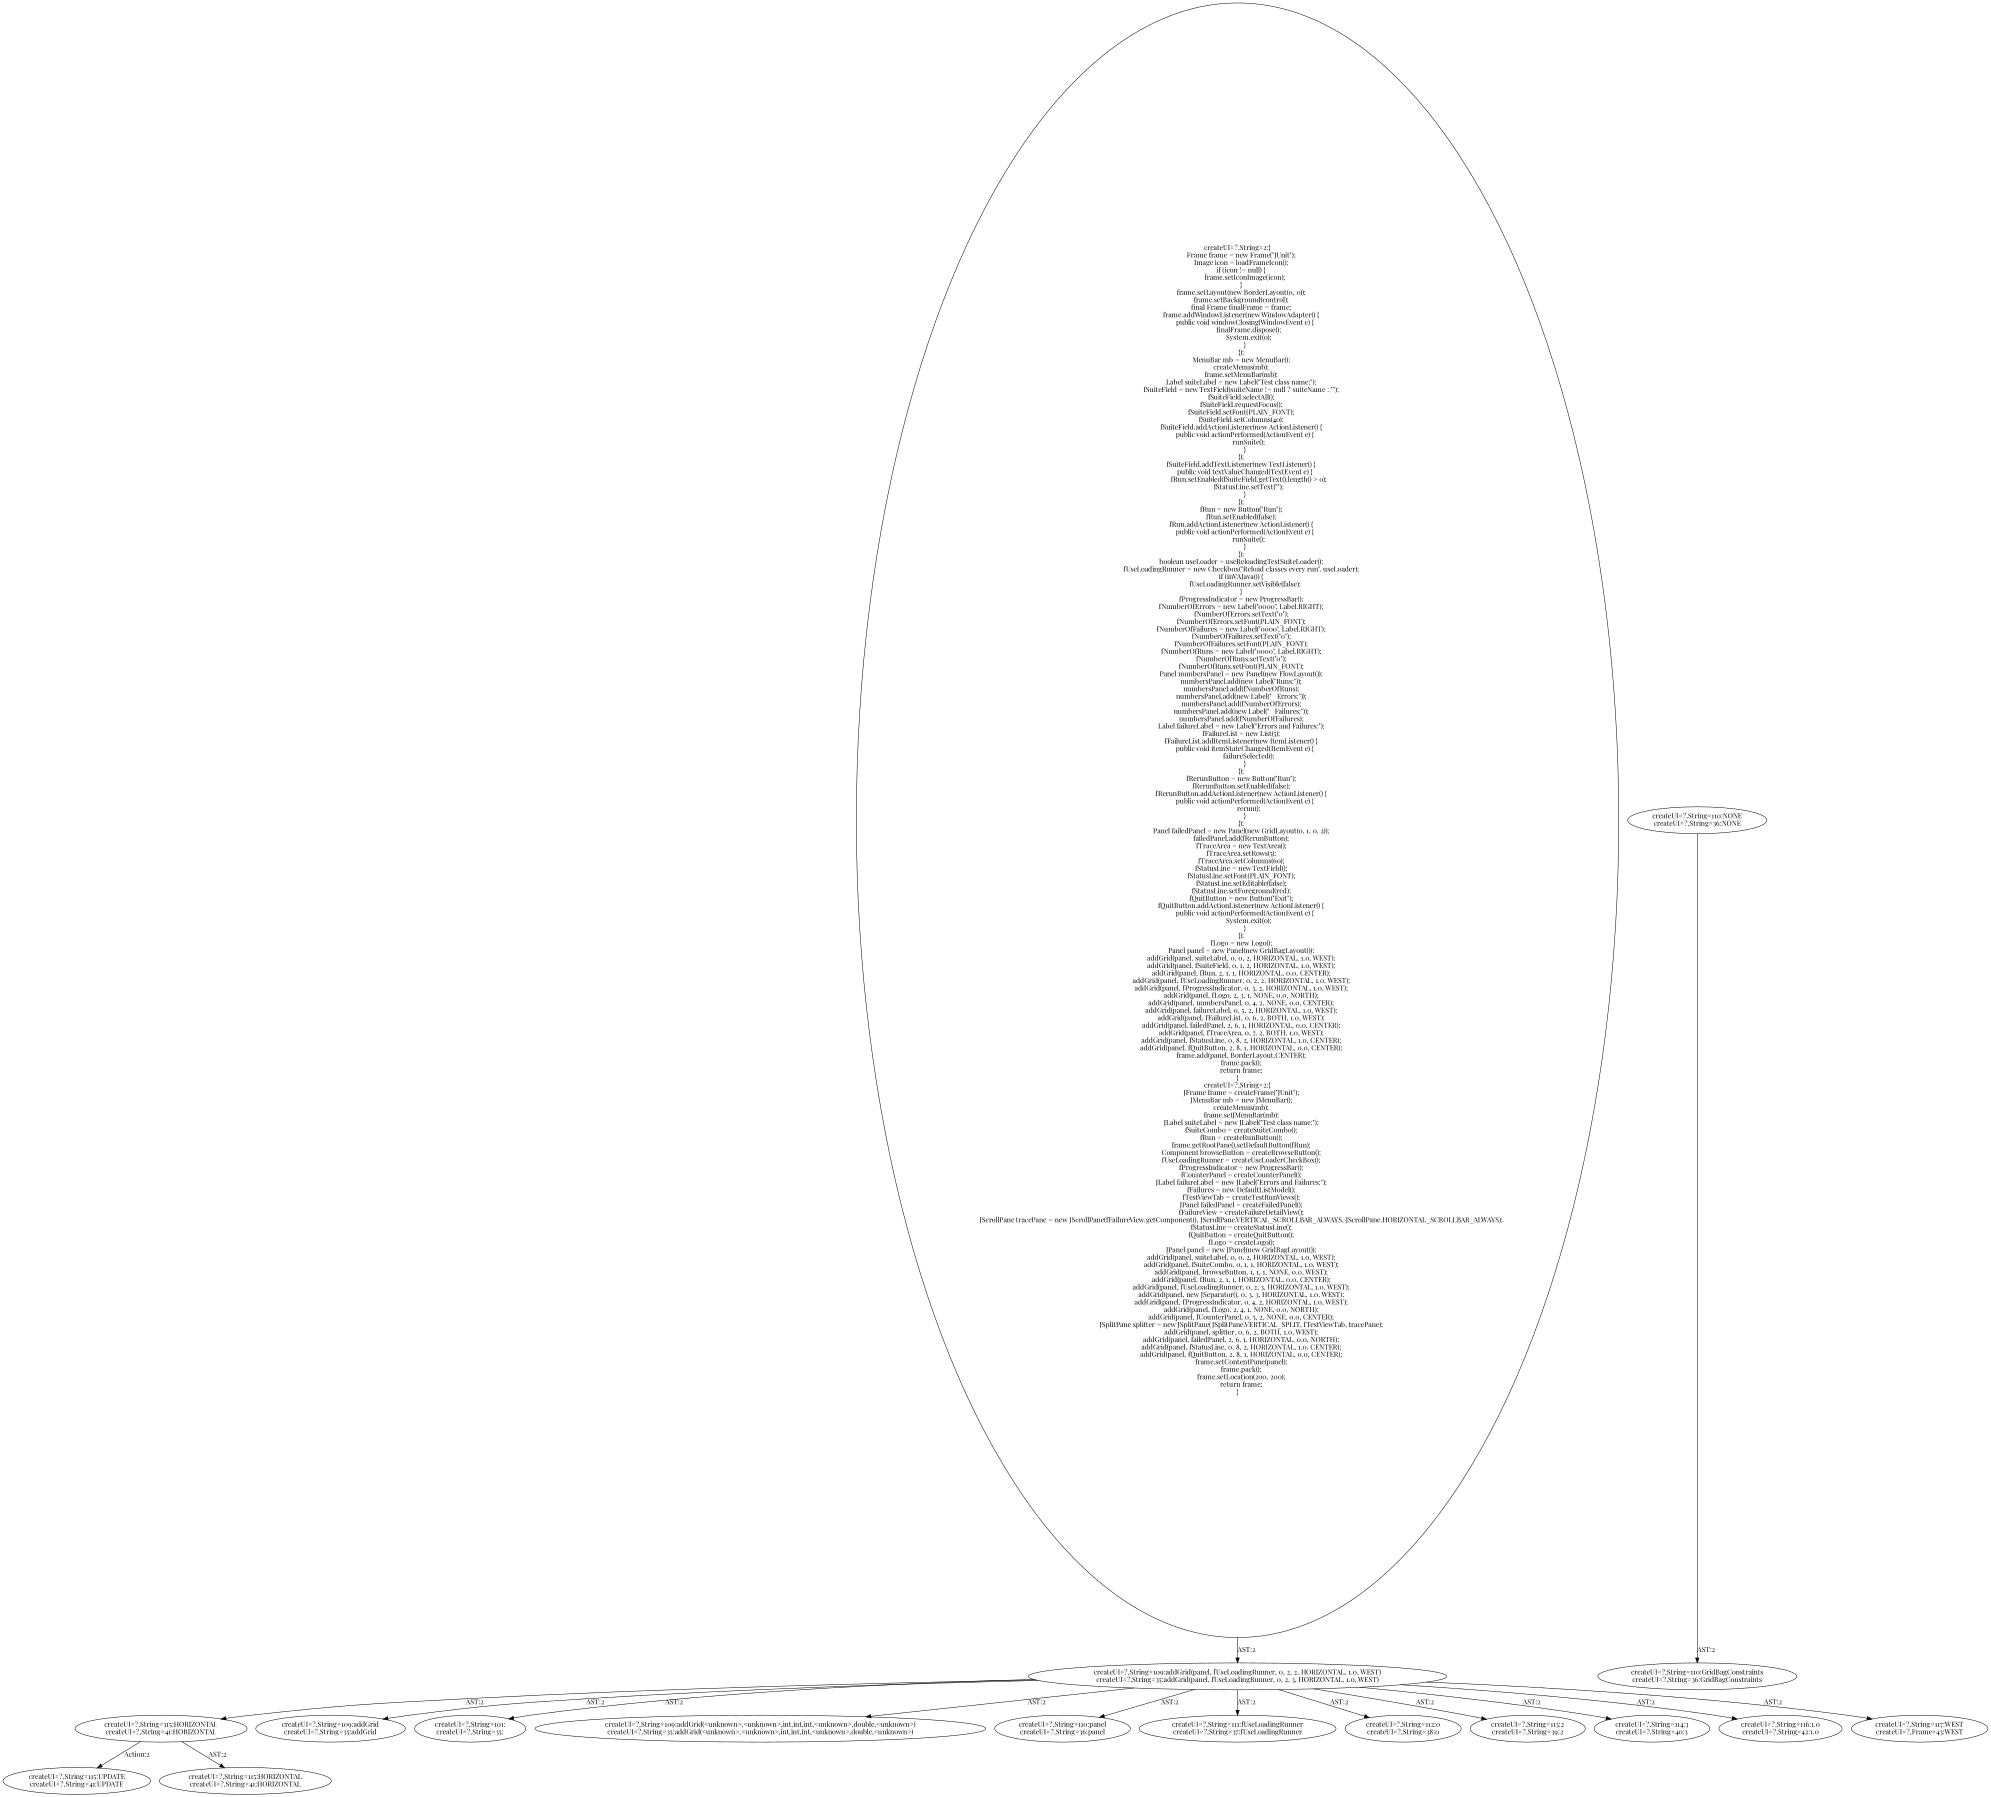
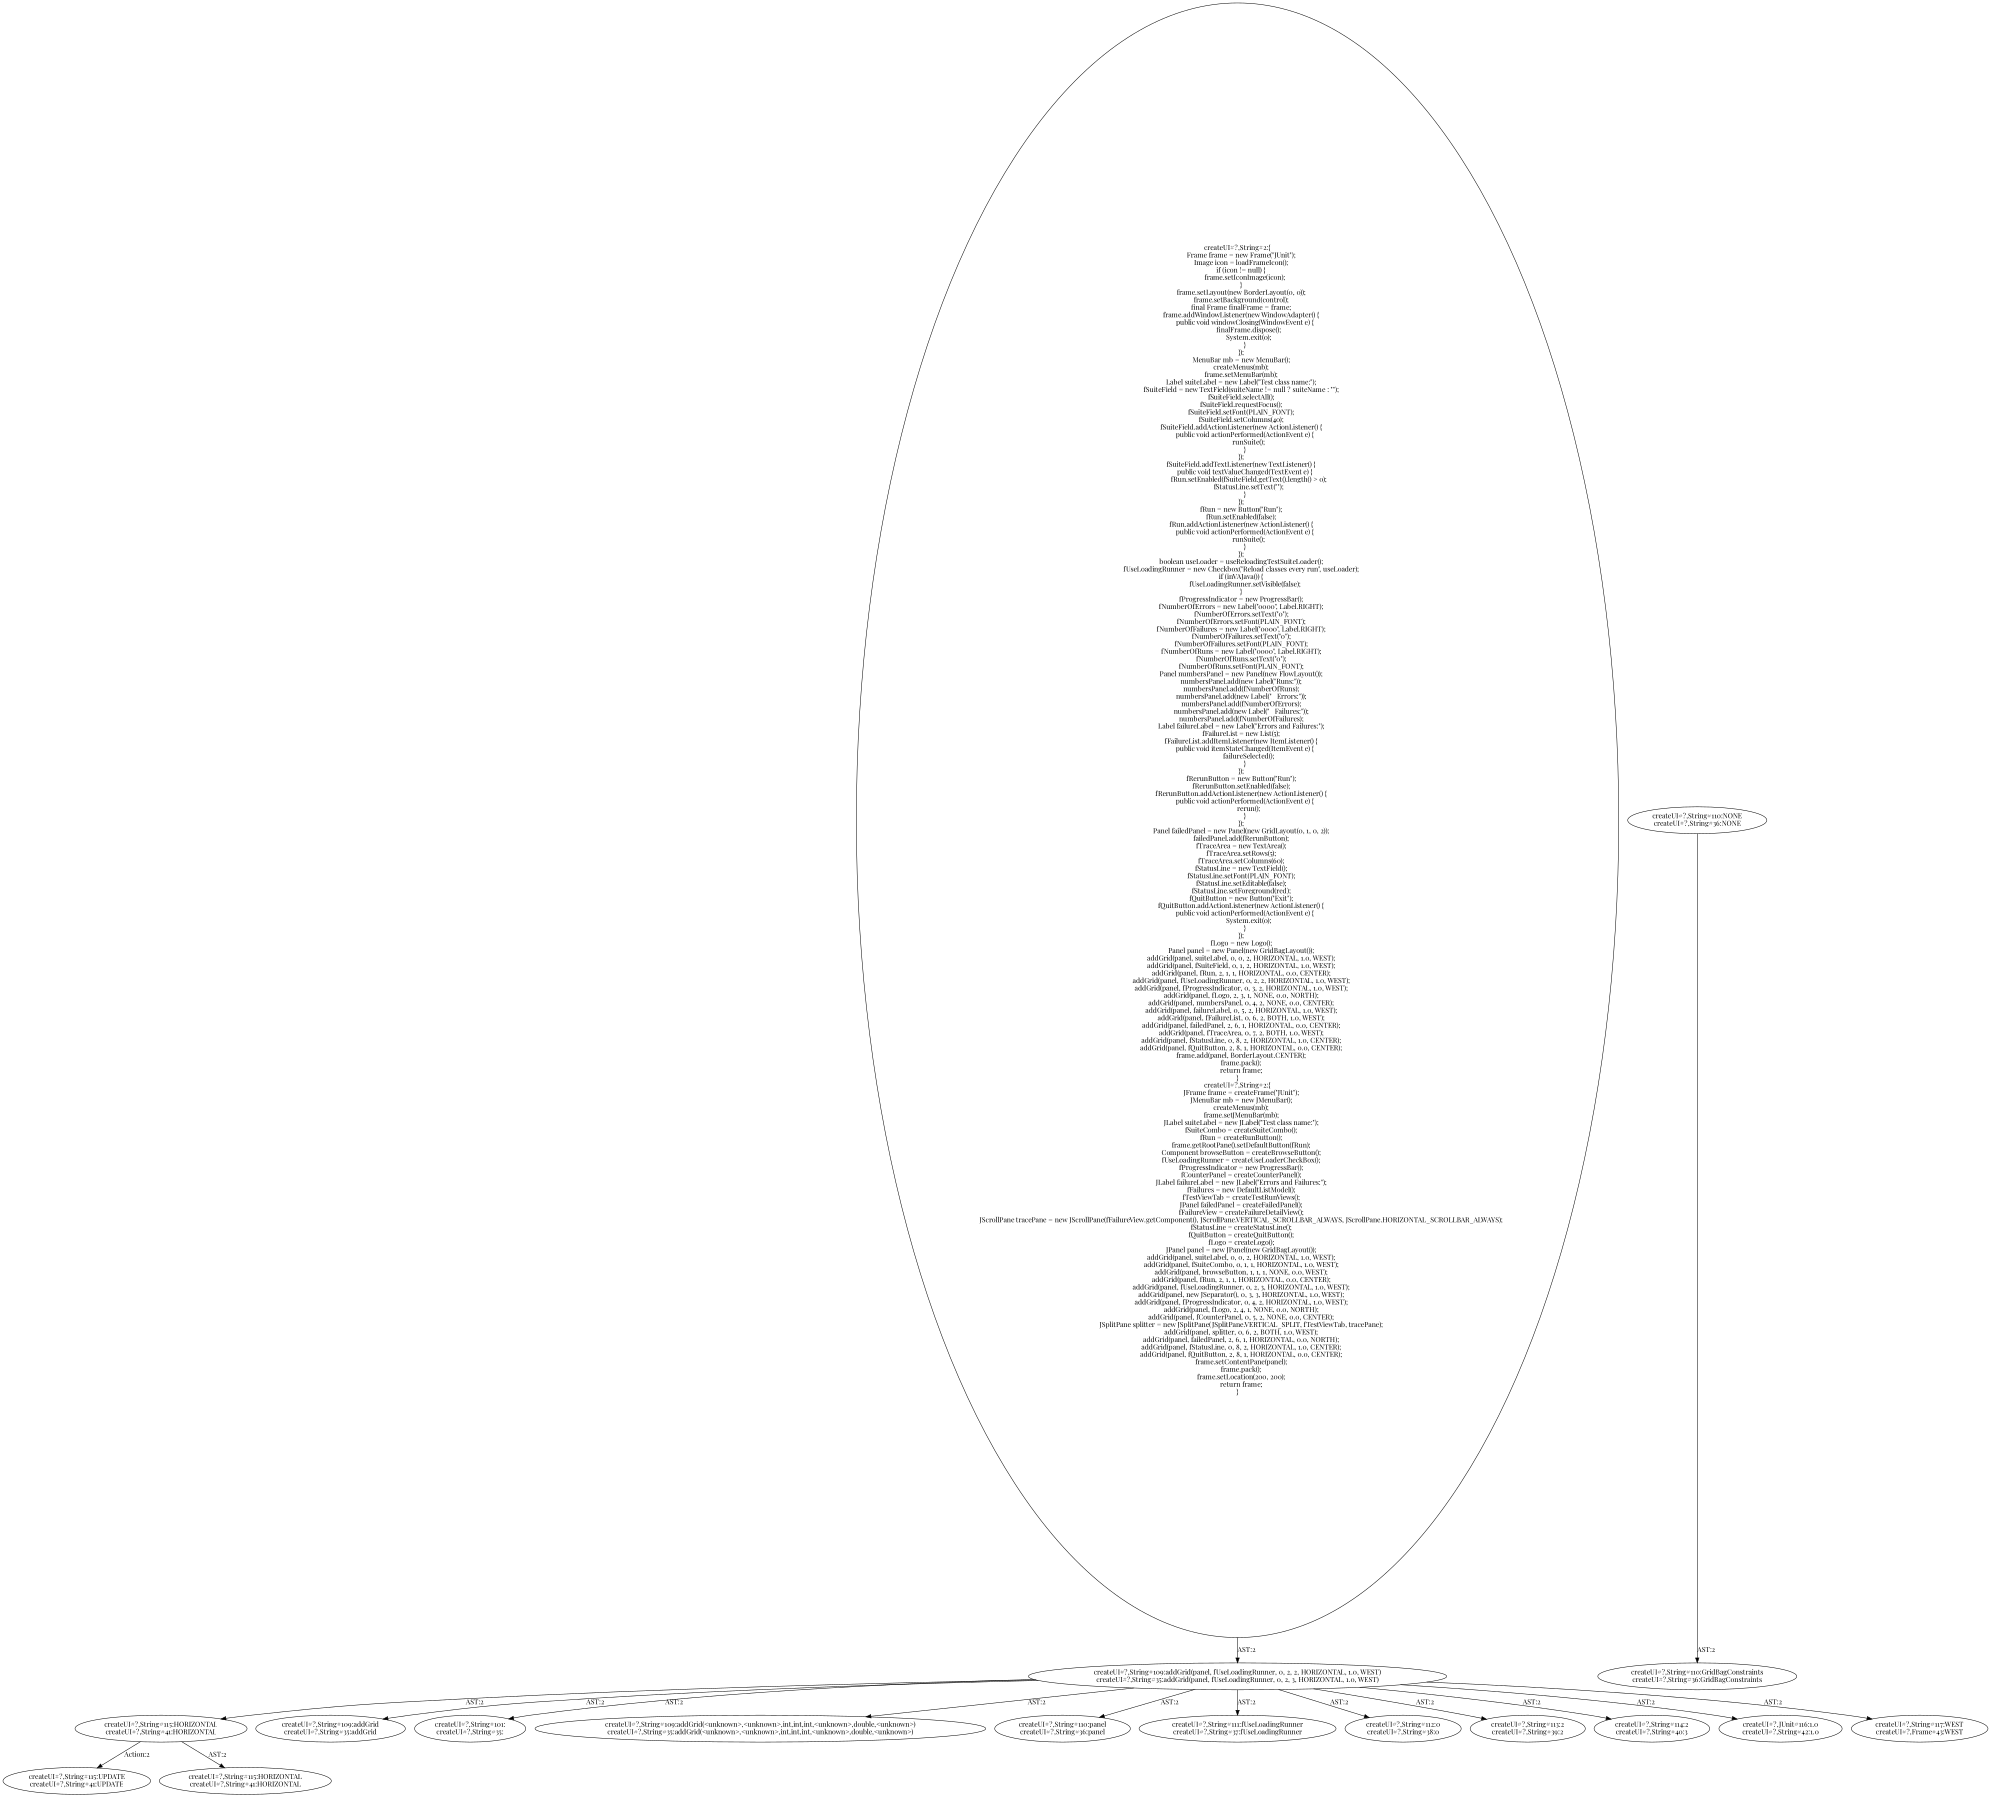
(1652, 1729) -> (1652, 1729)
(1781, 1729) -> (1781, 1729)
